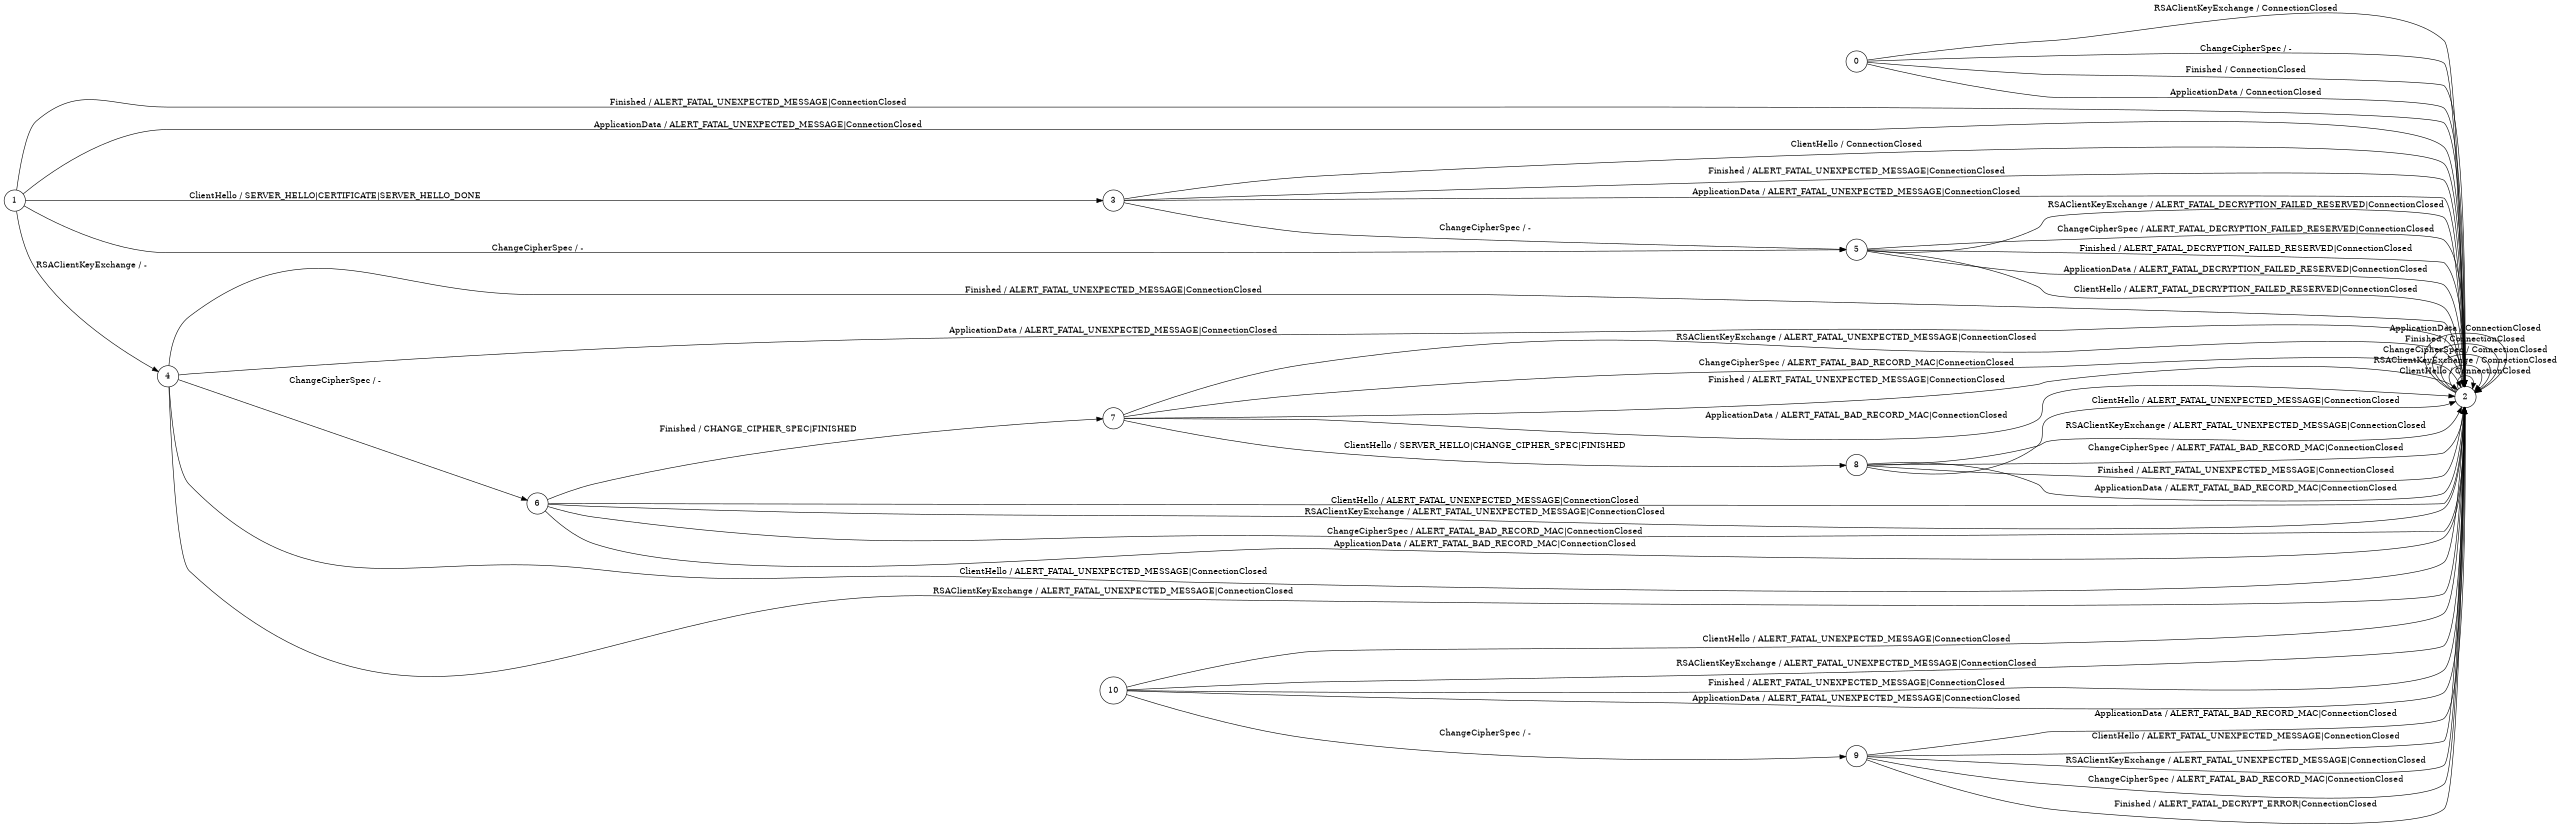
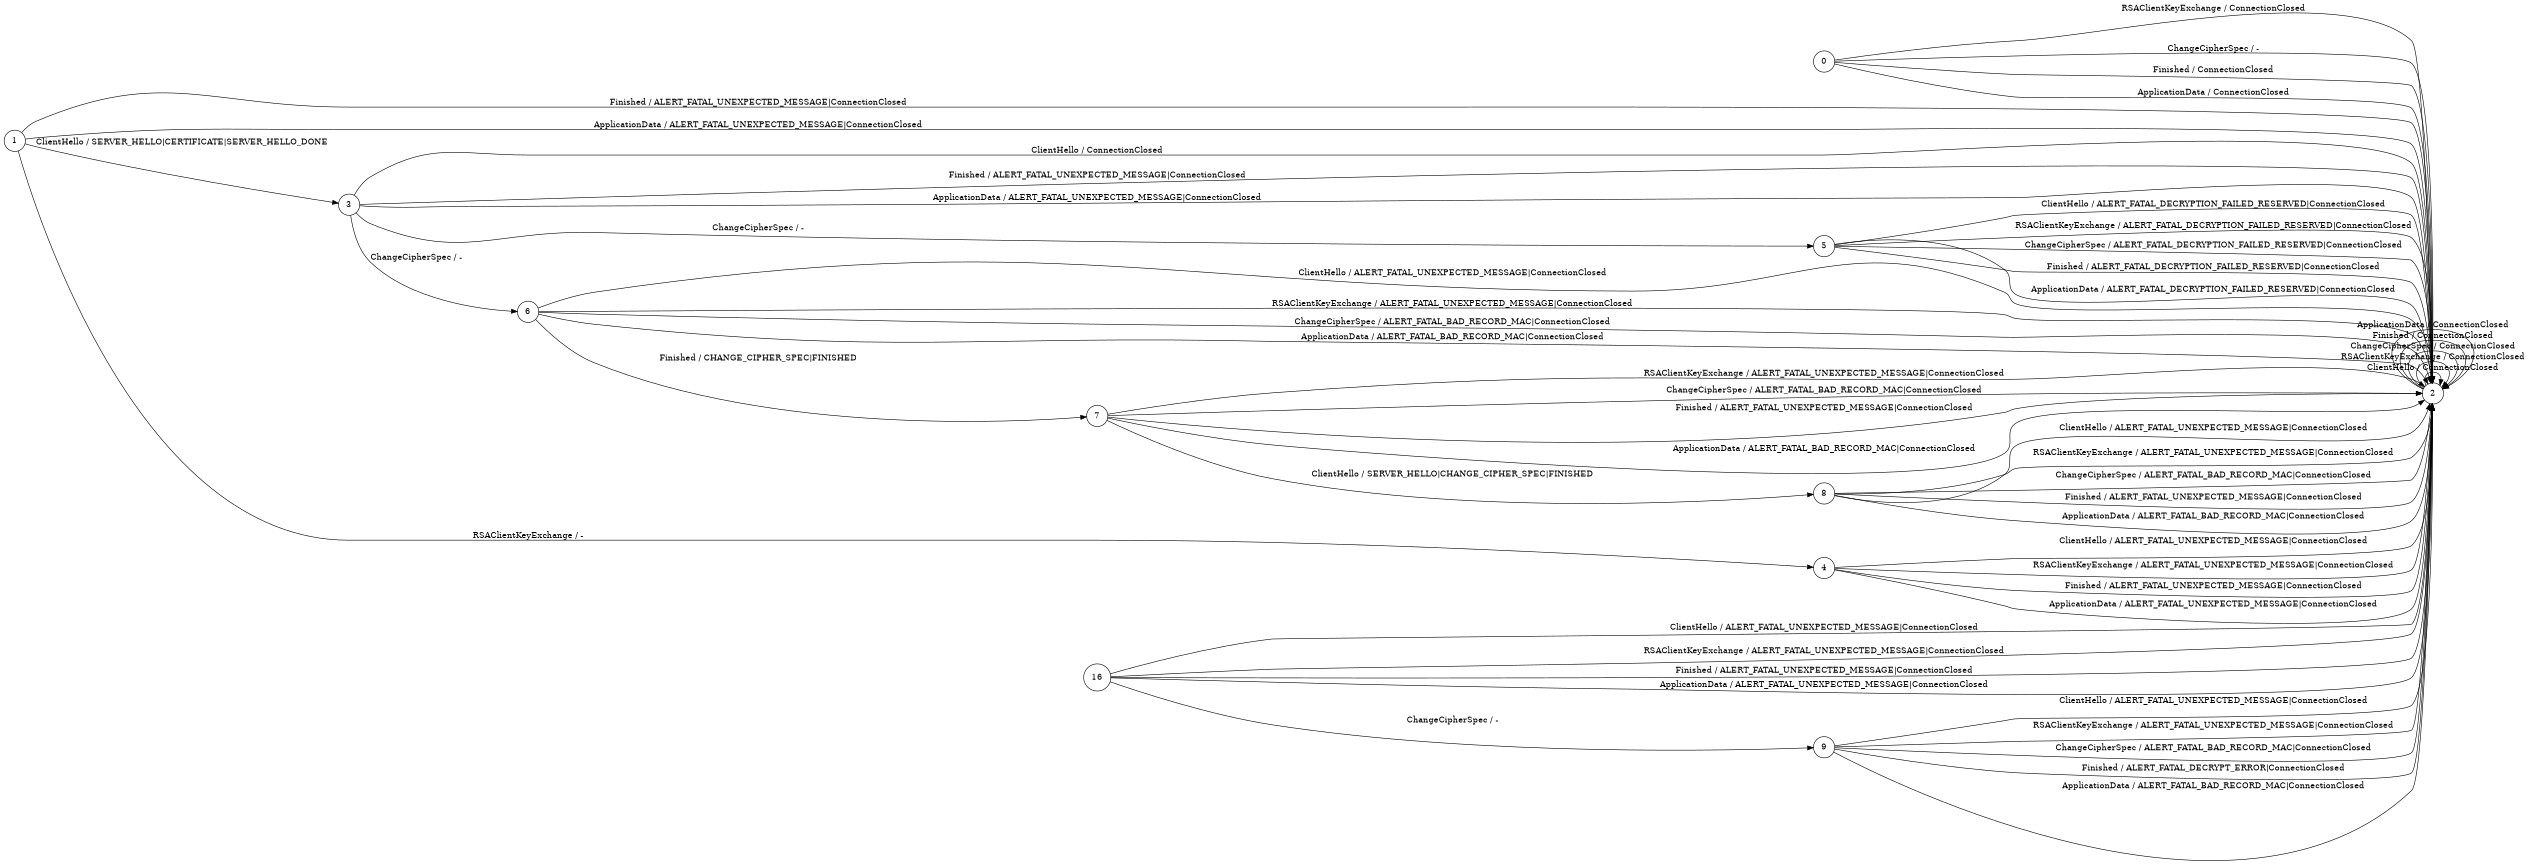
(927, 253) -> none
(350, 439) -> (412, 289)
(1114, 690) -> (1097, 677)
